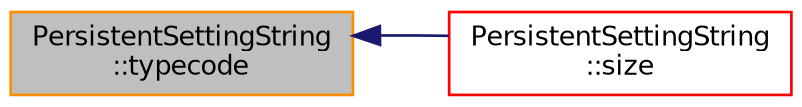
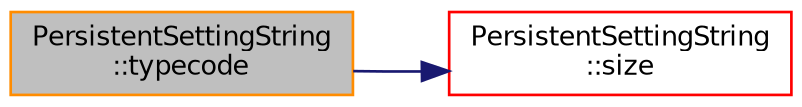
(415, 35) -> (387, 71)
